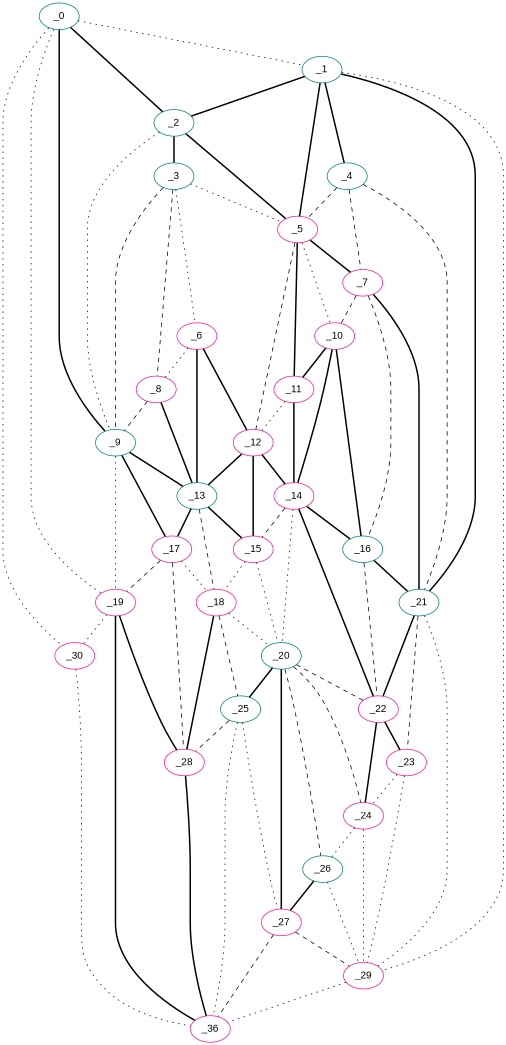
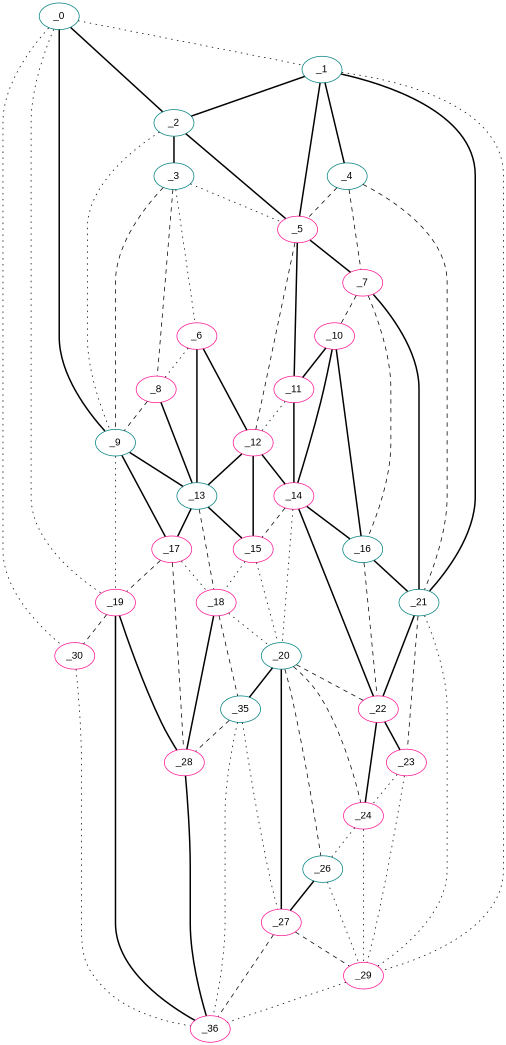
(316, 283) -> none
(95, 629) -> (95, 629)
(241, 709) -> (241, 709)
